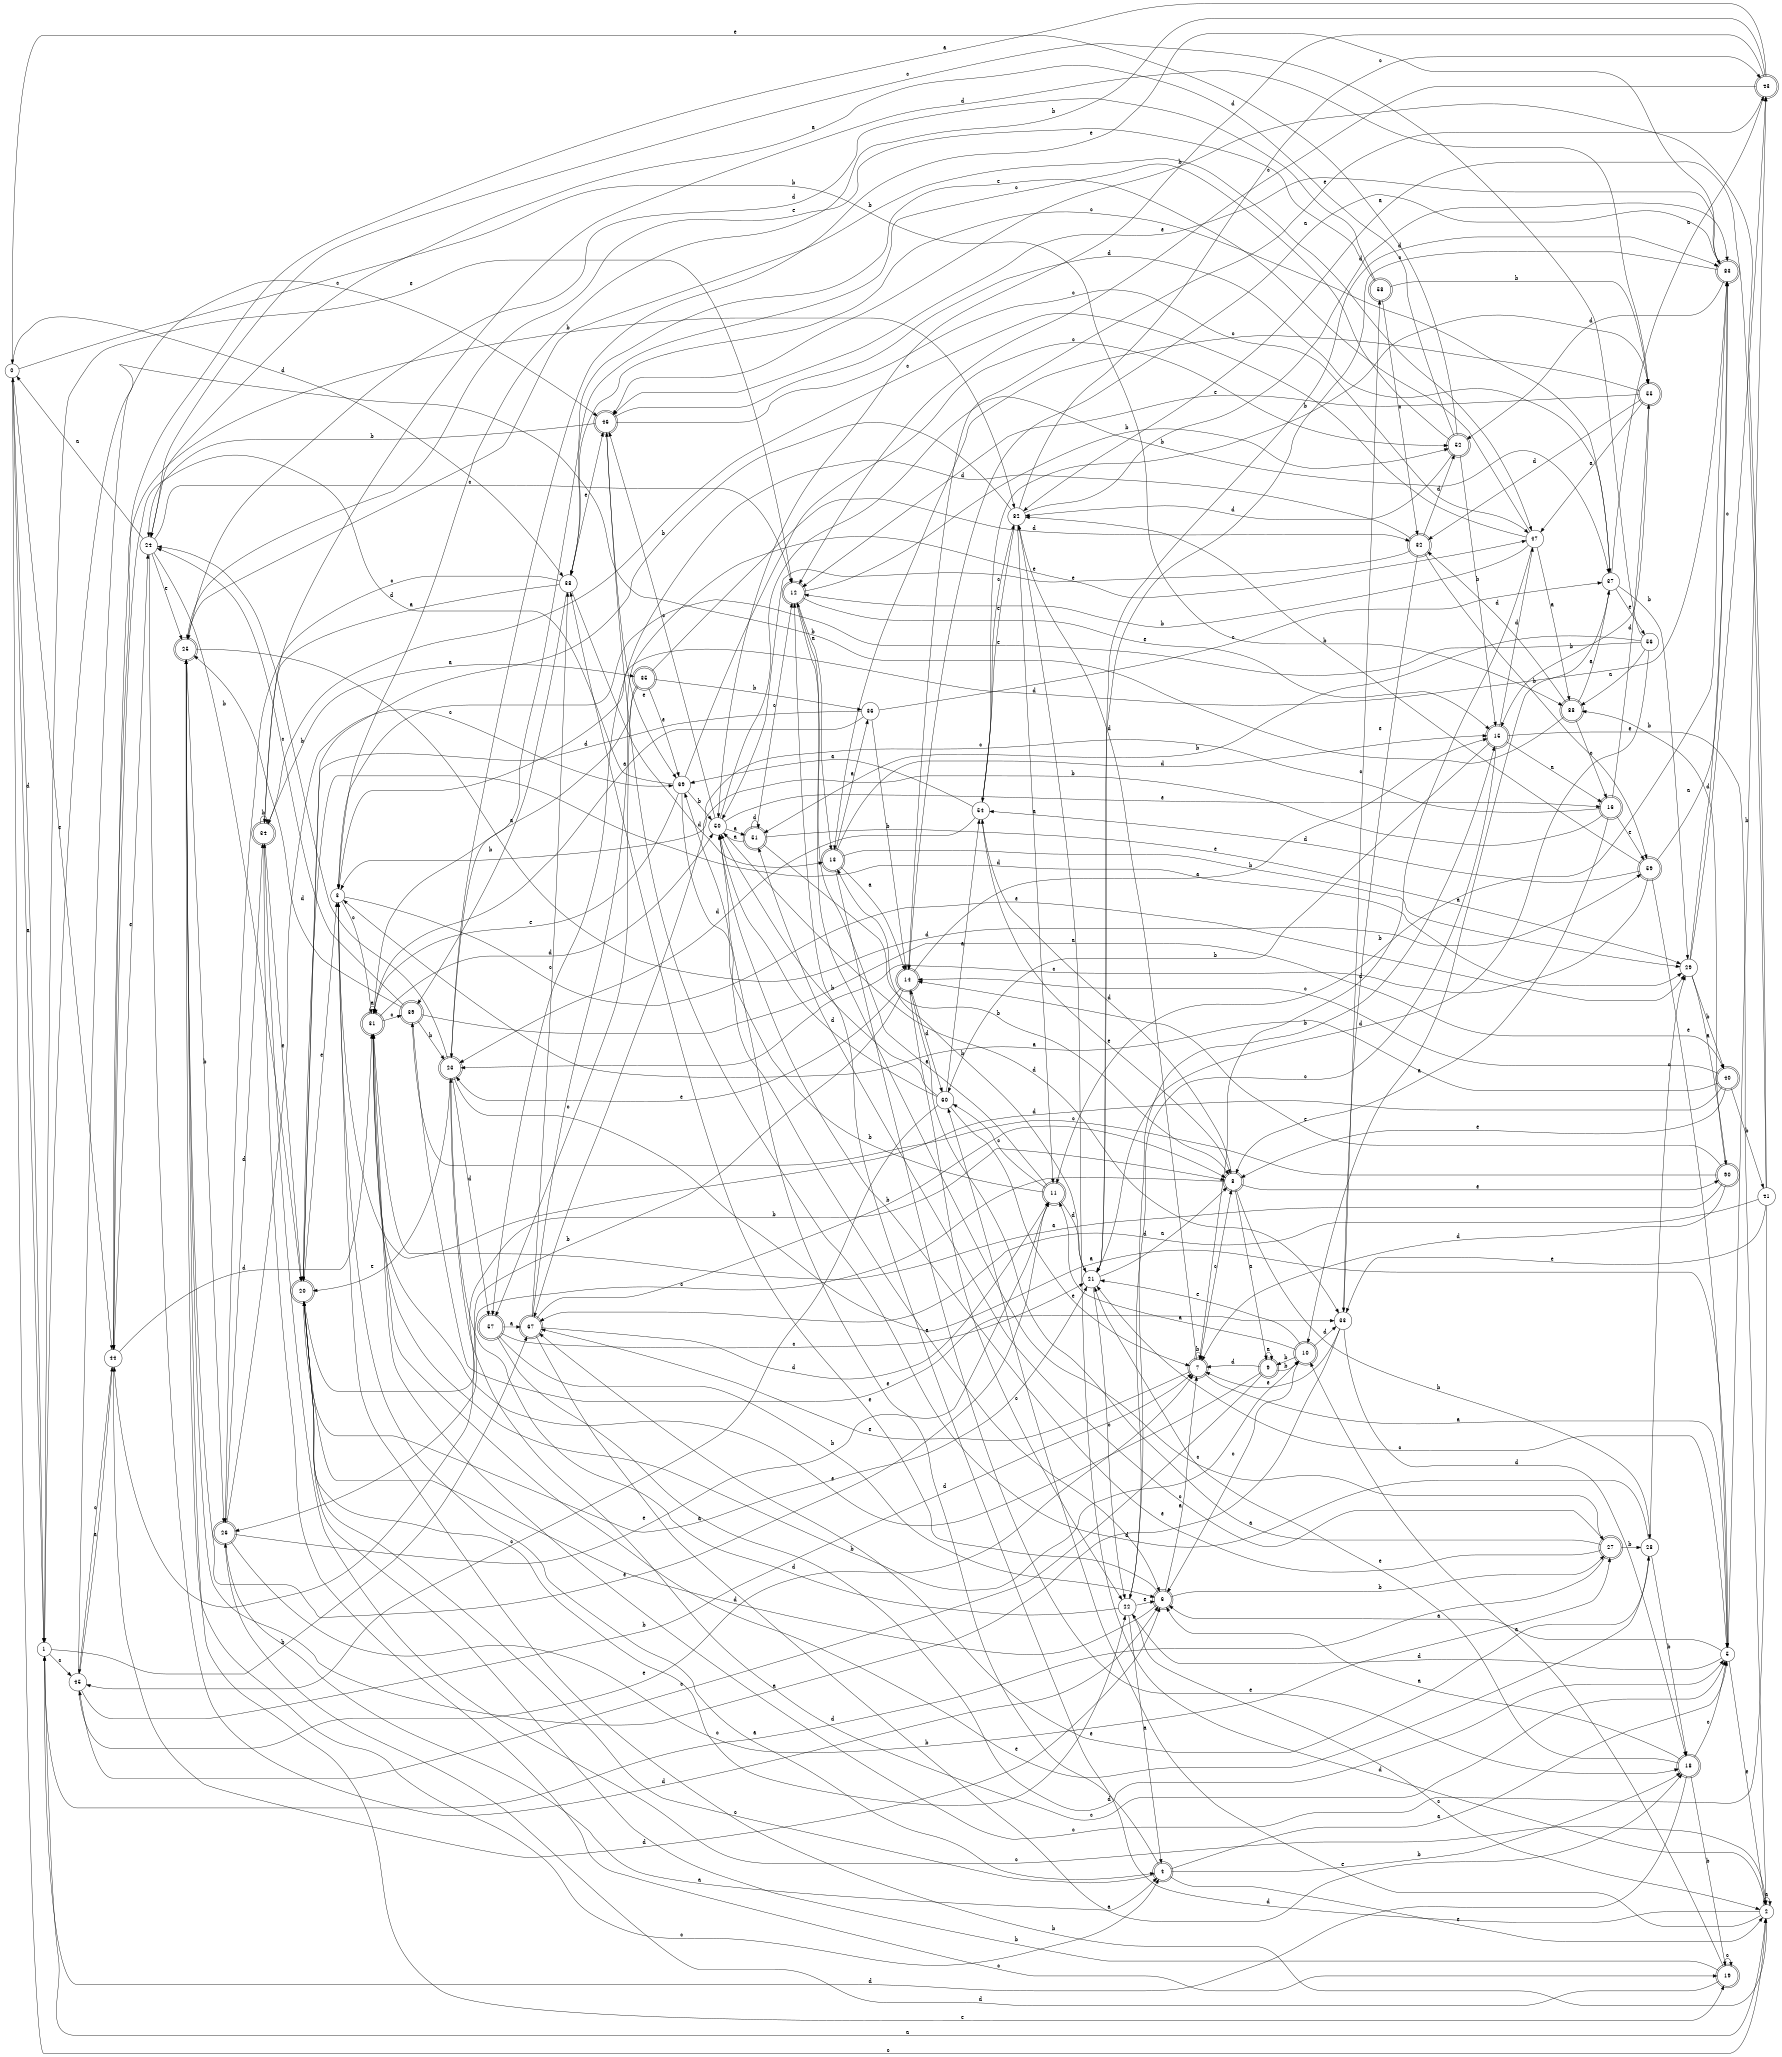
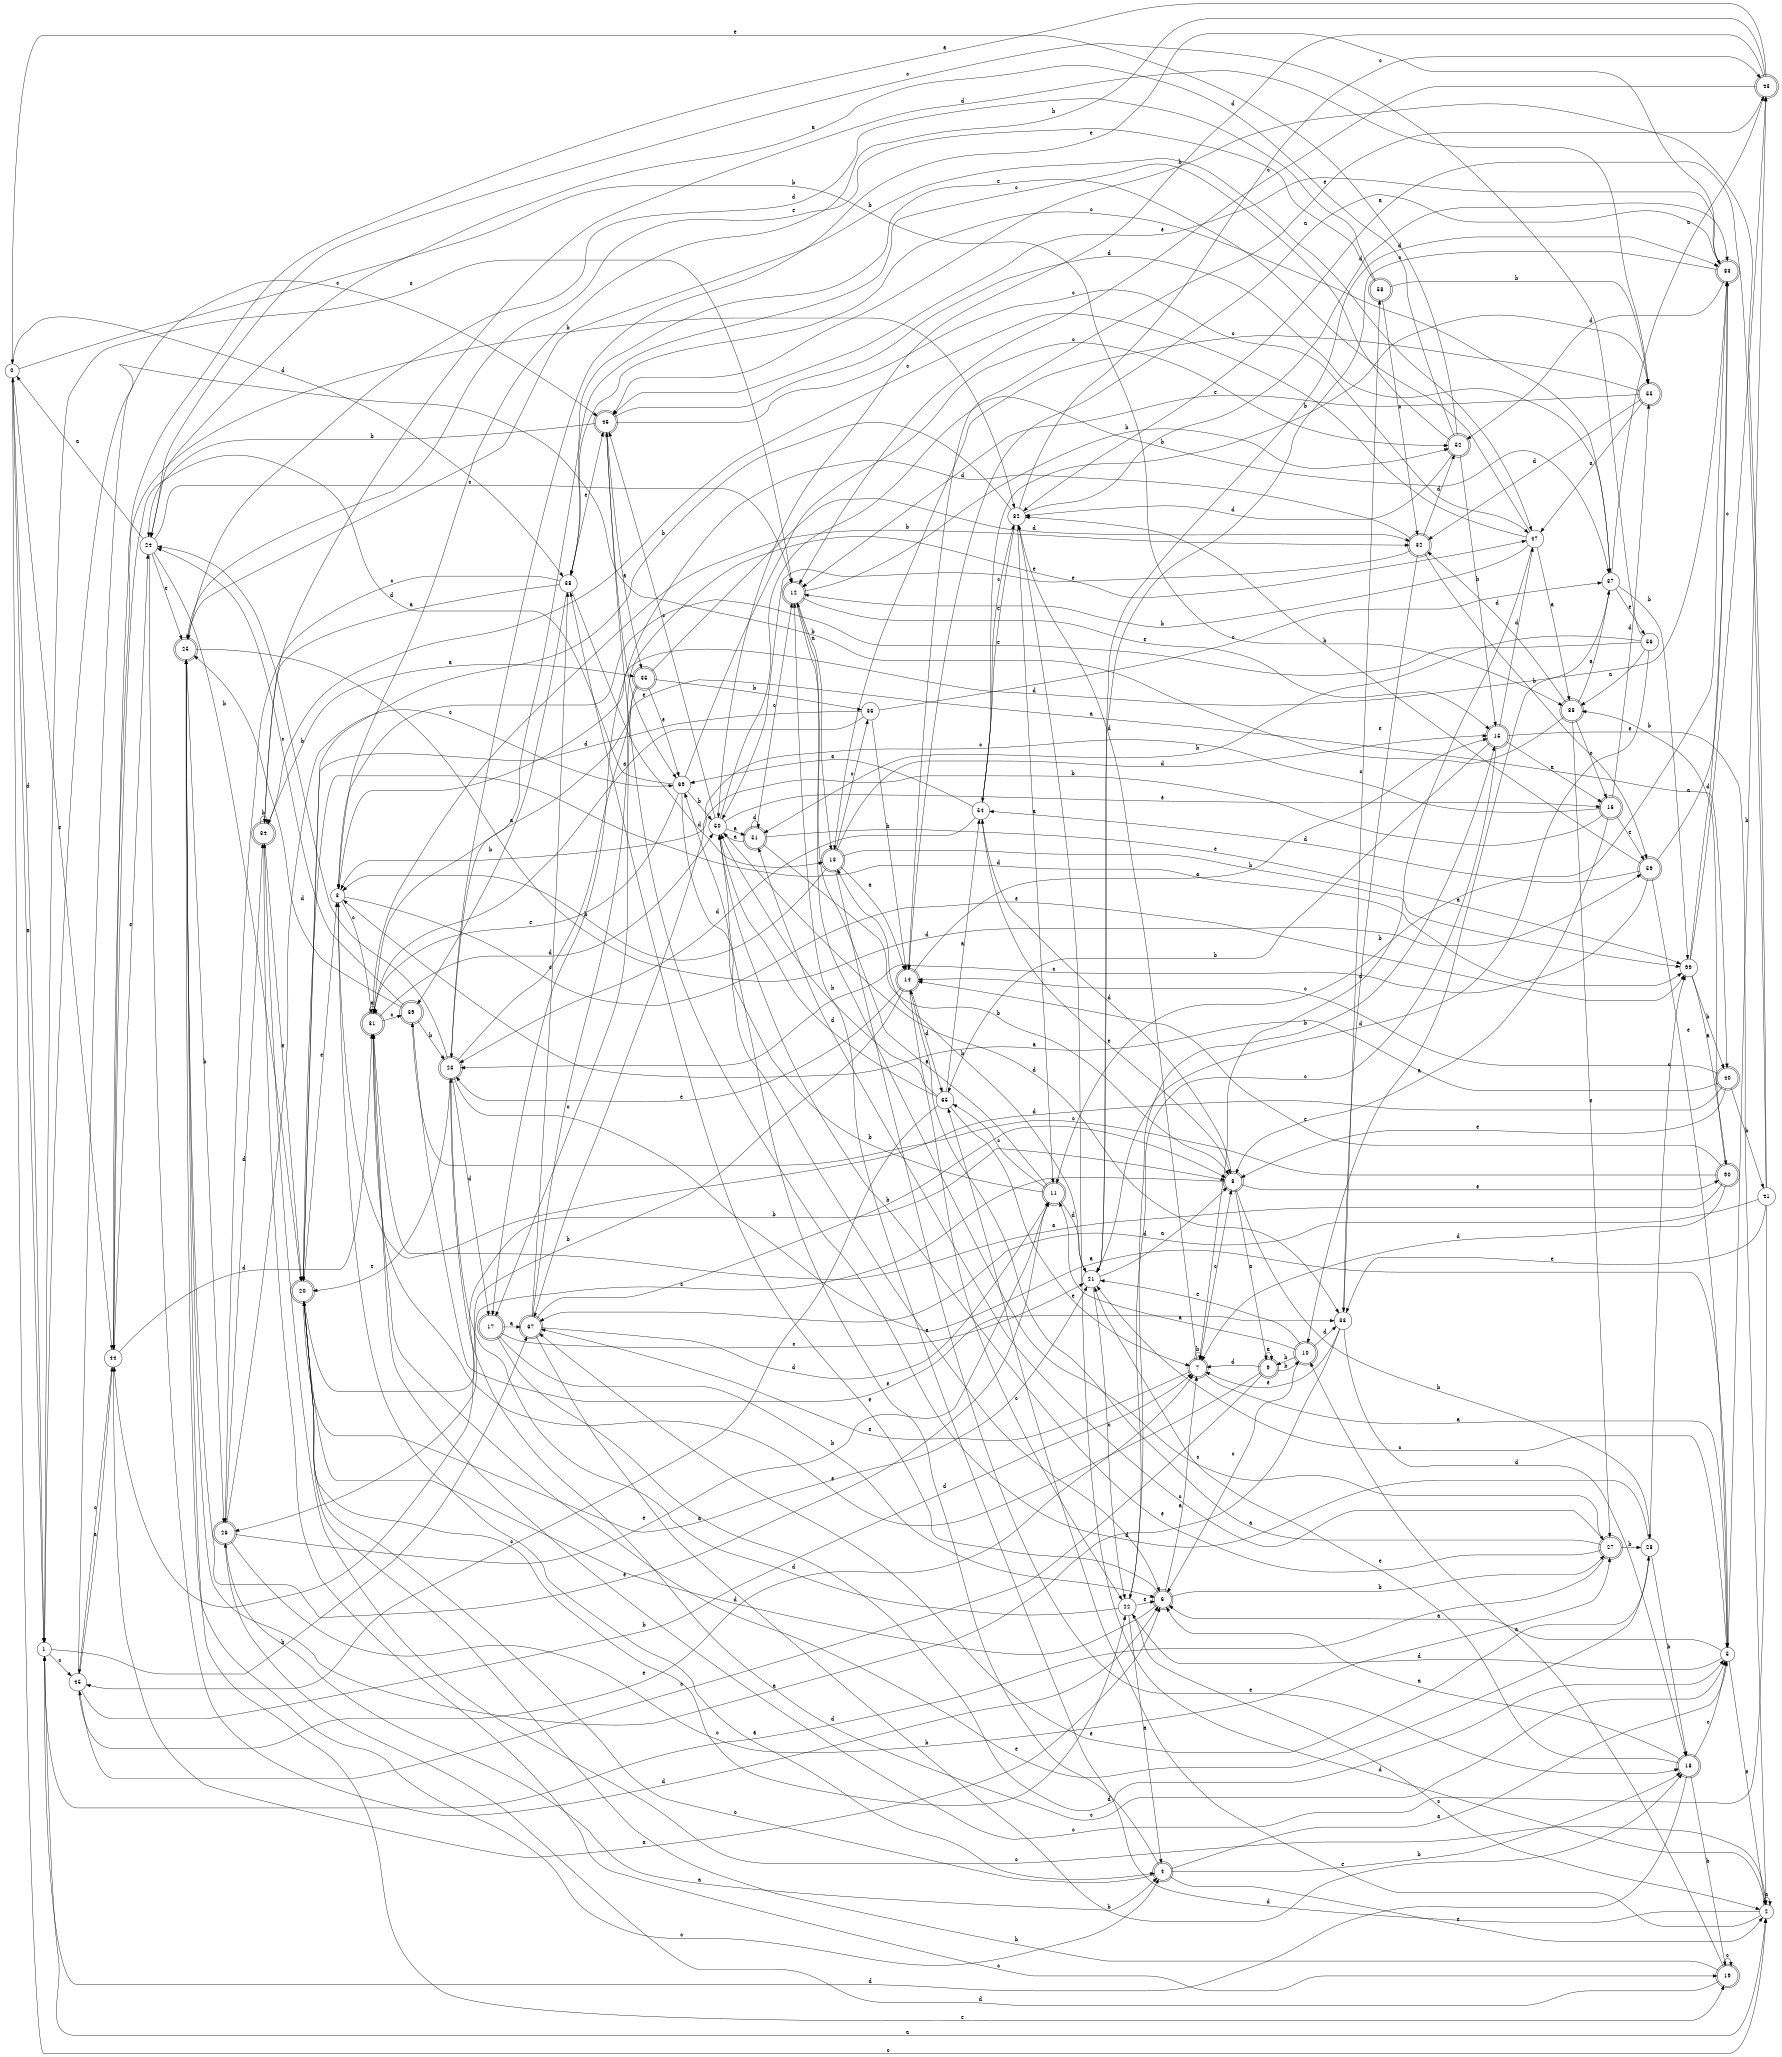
none -> (619, 549)
(1639, 577) -> none
(852, 774) -> (852, 774)
(1110, 944) -> (1058, 715)
(1689, 968) -> (1689, 968)
(945, 1100) -> (945, 1100)
none -> (1591, 1127)
(491, 1327) -> (491, 1327)
(730, 1498) -> (766, 545)
(769, 1837) -> (598, 927)
(644, 1843) -> (644, 1843)
(1109, 1907) -> (1109, 1907)
